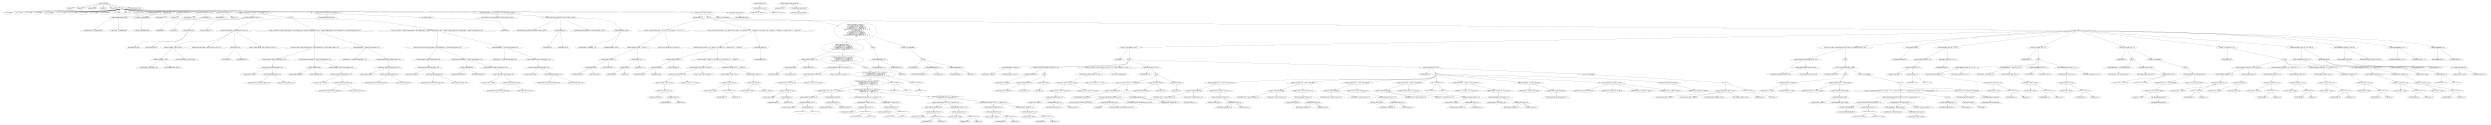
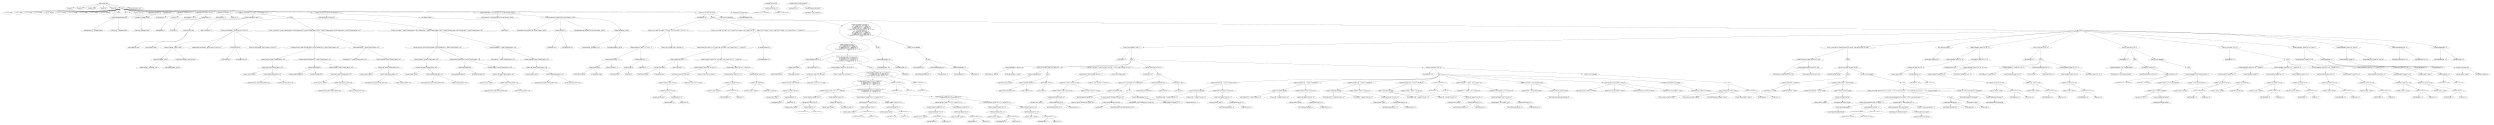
none -> (1876, 112)
